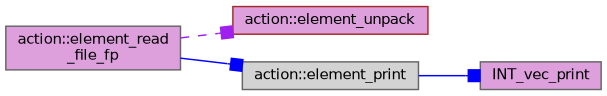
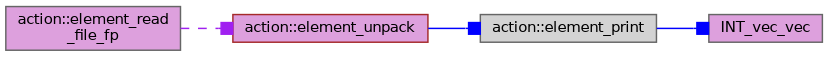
(204, 61) -> (447, 28)
(541, 76) -> (766, 28)
